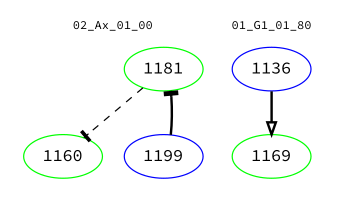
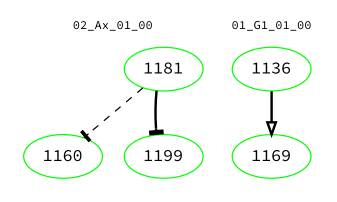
(272, 26) -> (272, 26)
(272, 69) -> (272, 69)
(172, 116) -> (156, 110)
(164, 156) -> (164, 156)
